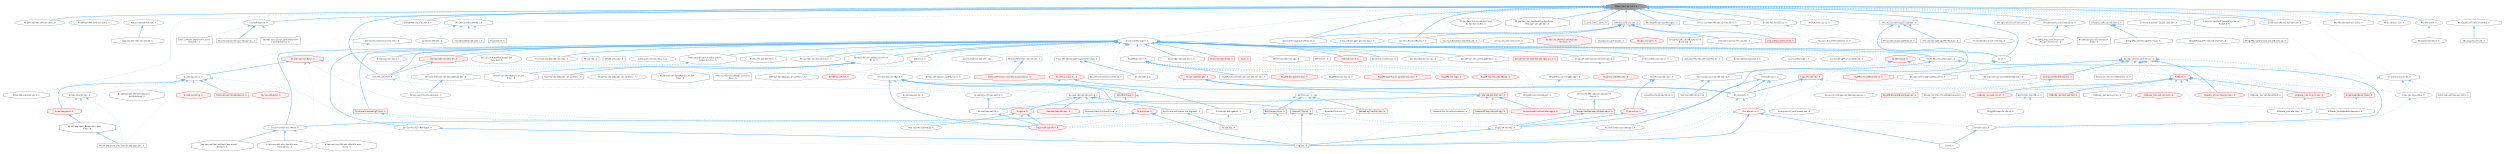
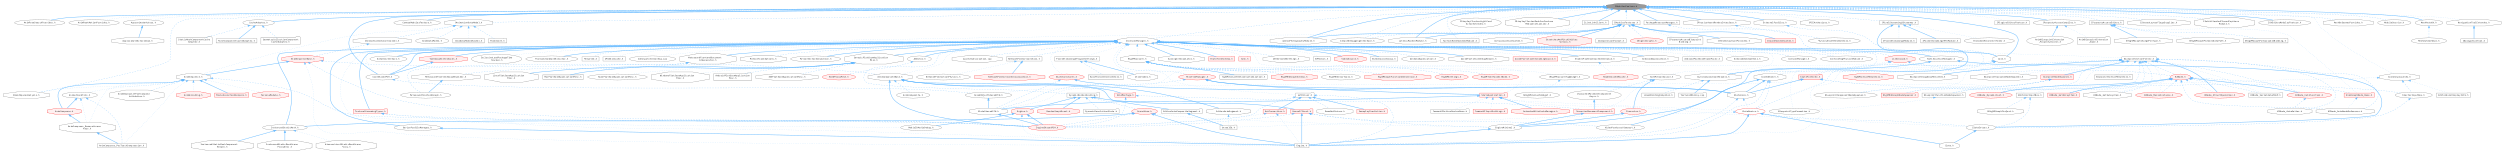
(1598, 31) -> (1598, 31)
(1258, 65) -> none
(71, 104) -> (71, 104)
